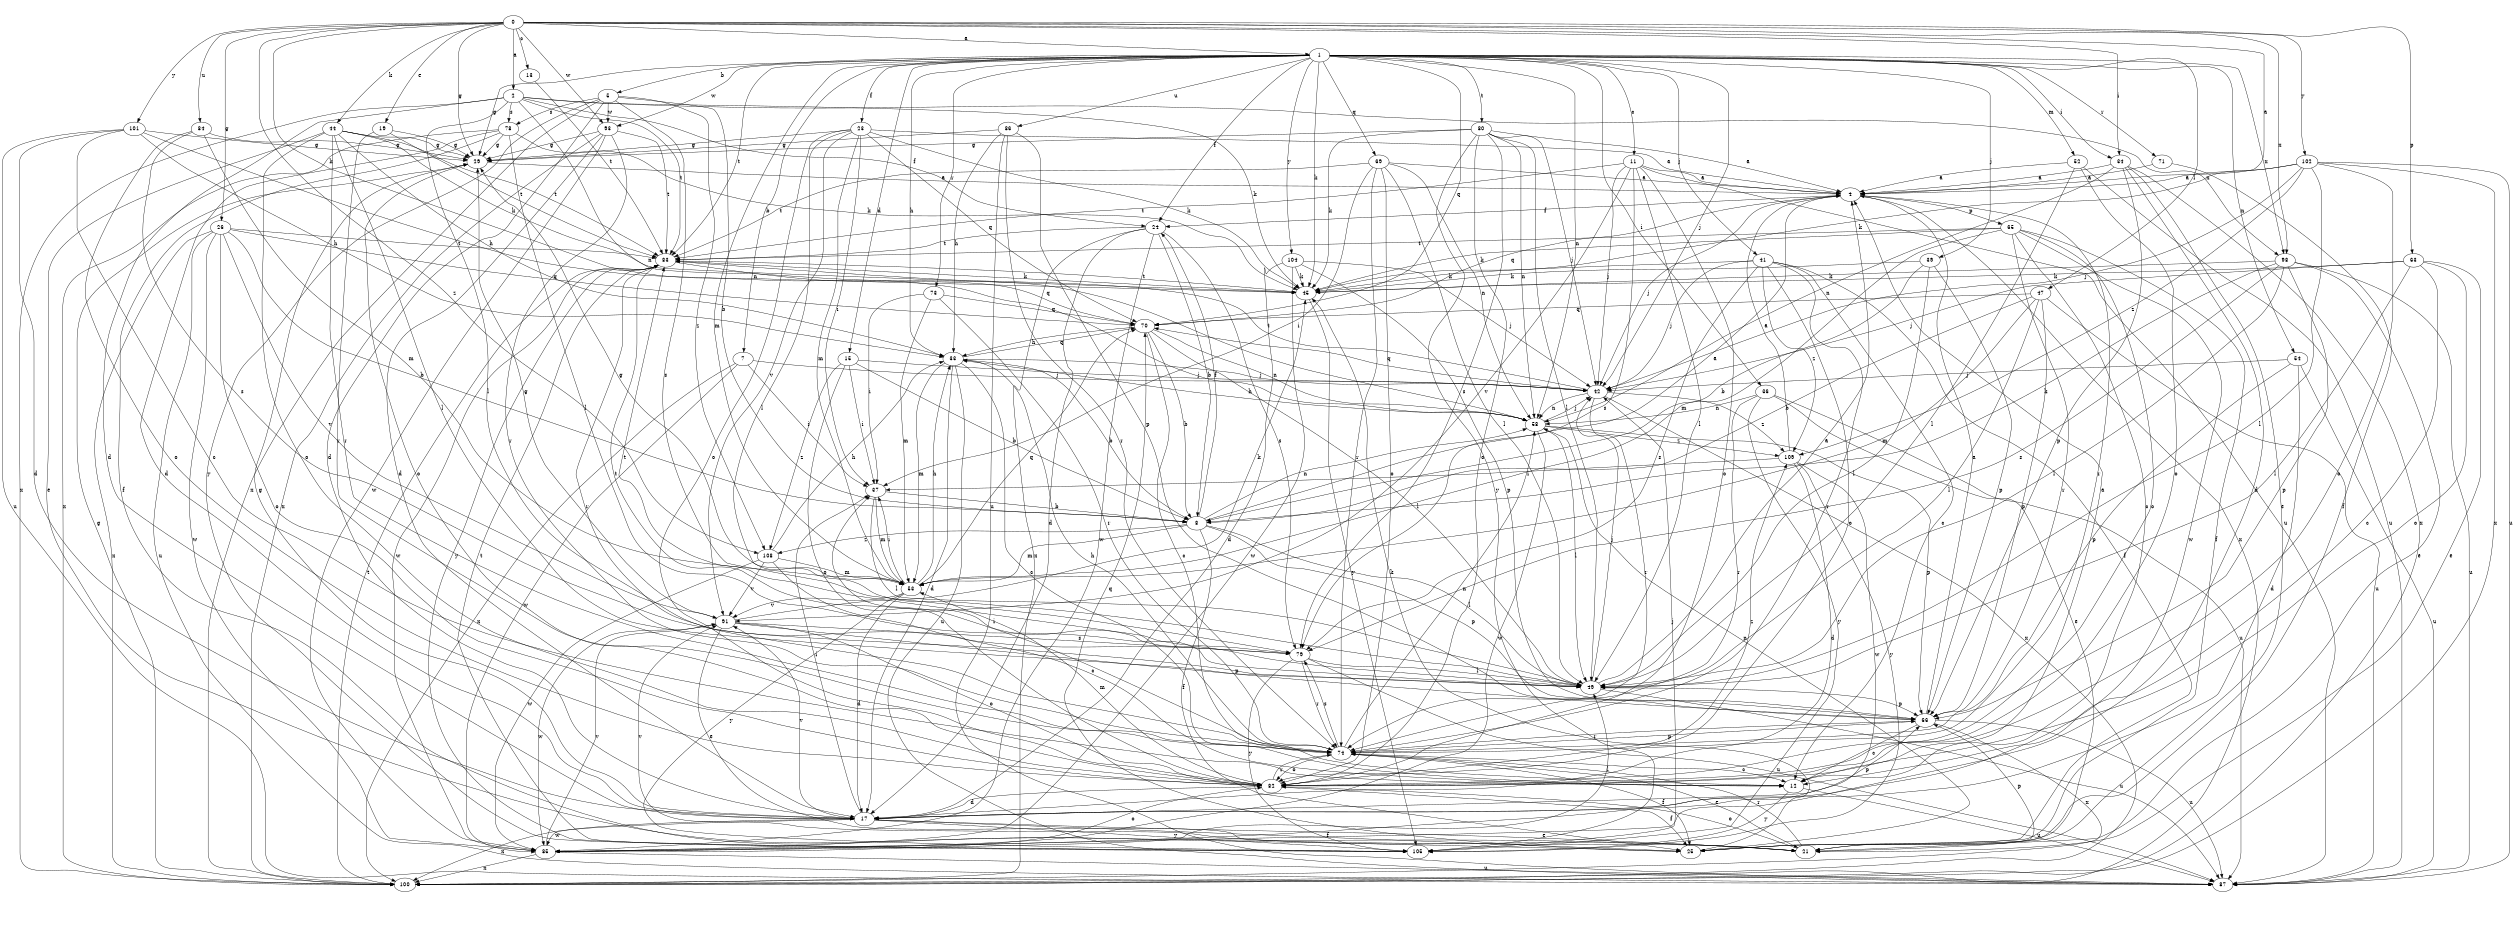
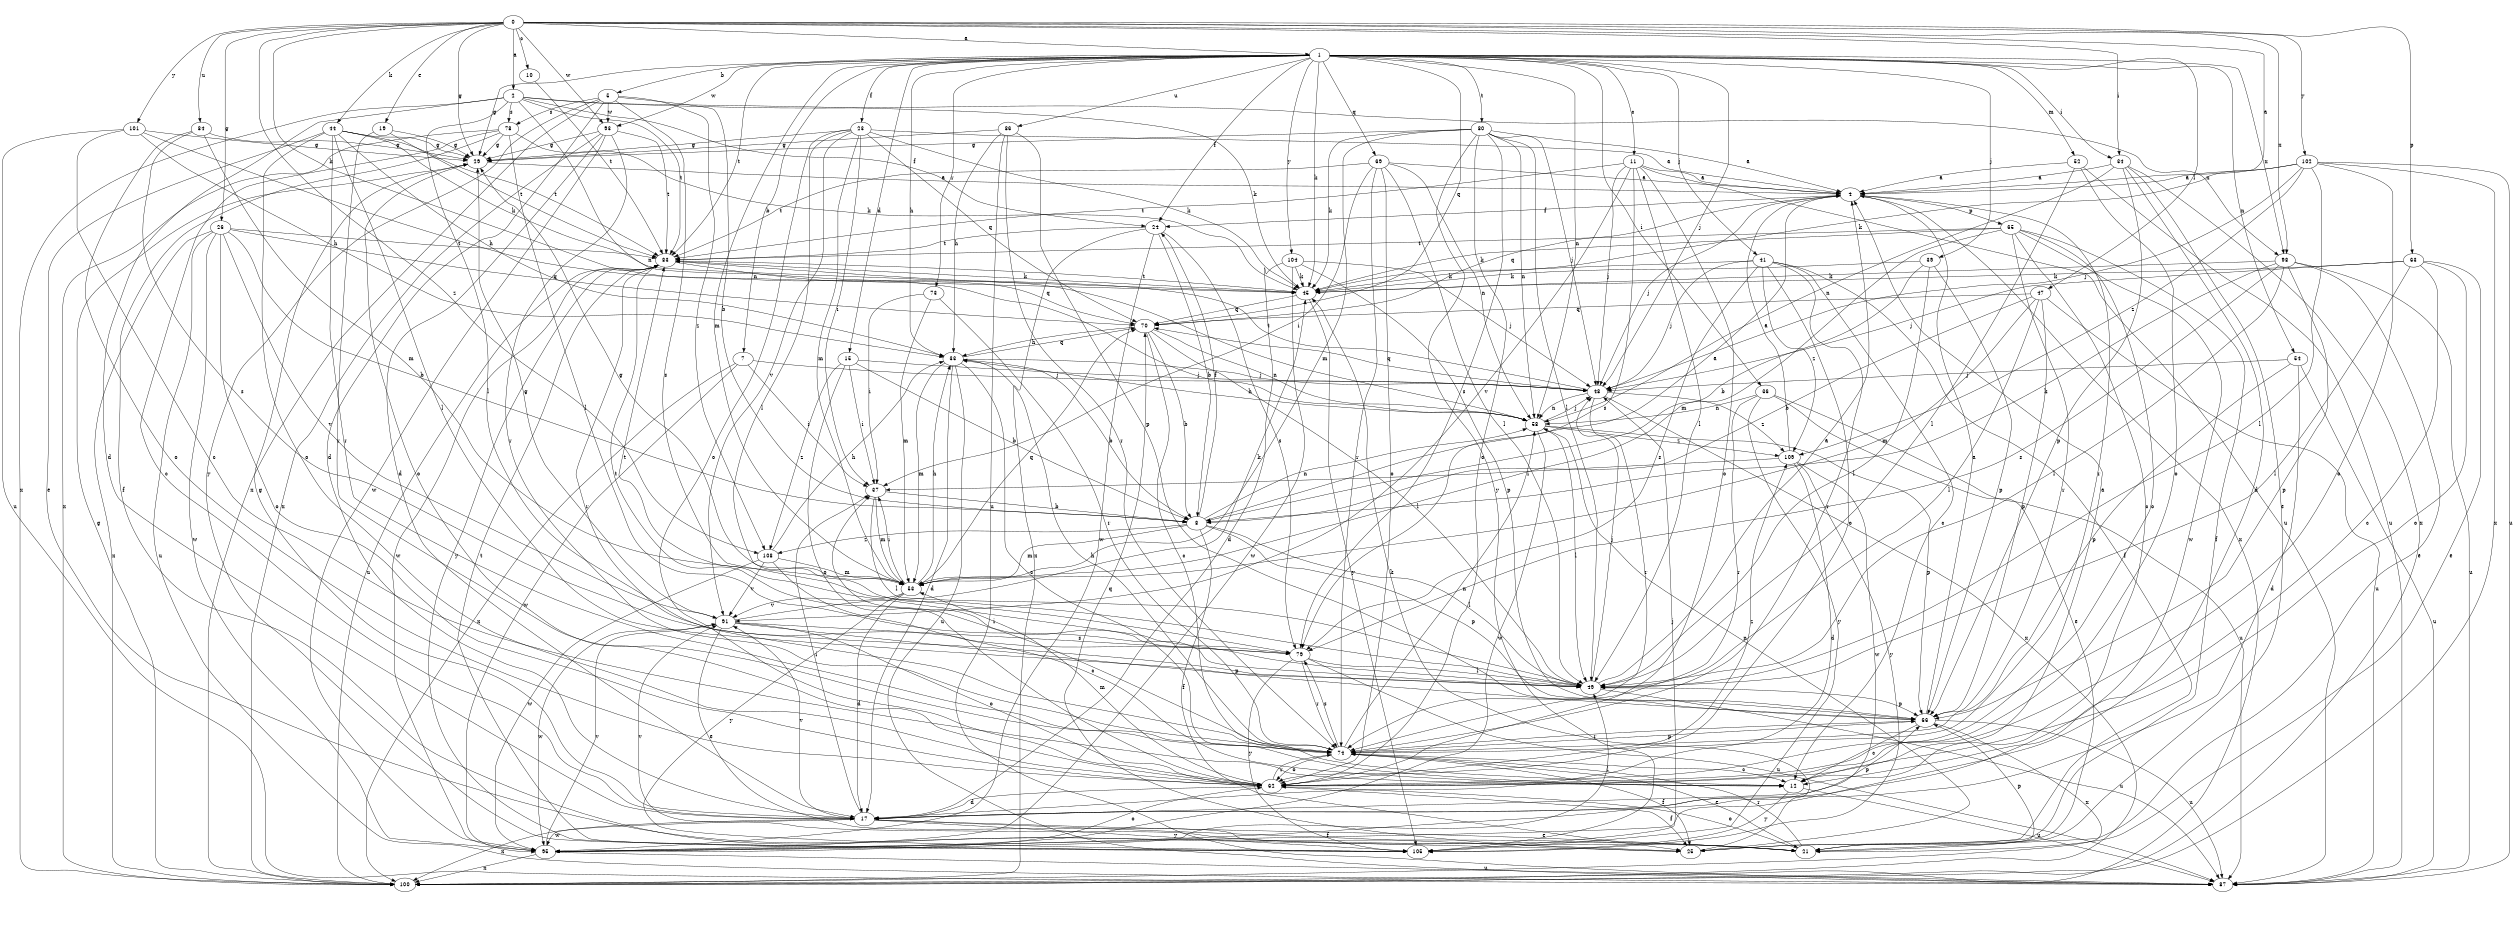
(530, 76) -> (530, 76)
(2162, 162) -> none
(1033, 309) -> (1231, 309)
(1597, 392) -> (1597, 392)
none -> (1280, 429)
(167, 474) -> (167, 474)
(1049, 529) -> none
(369, 573) -> (369, 573)
(204, 646) -> none
(1272, 786) -> (1272, 786)
(546, 852) -> (546, 852)
